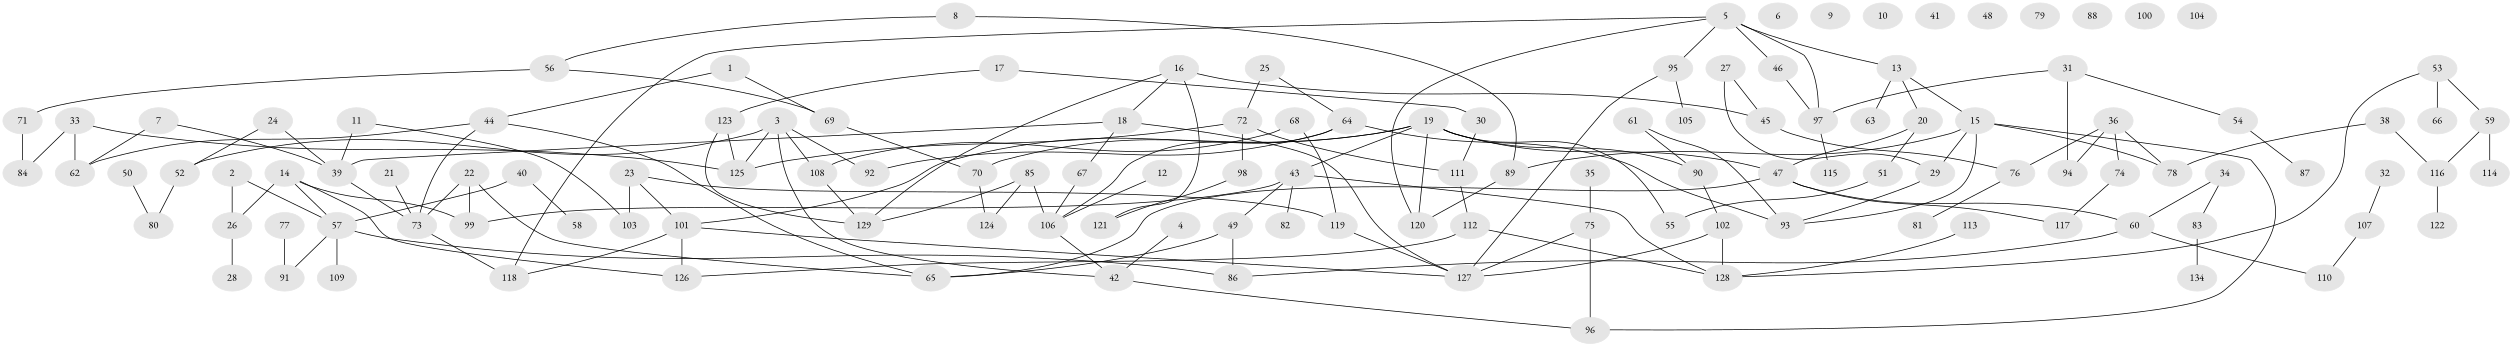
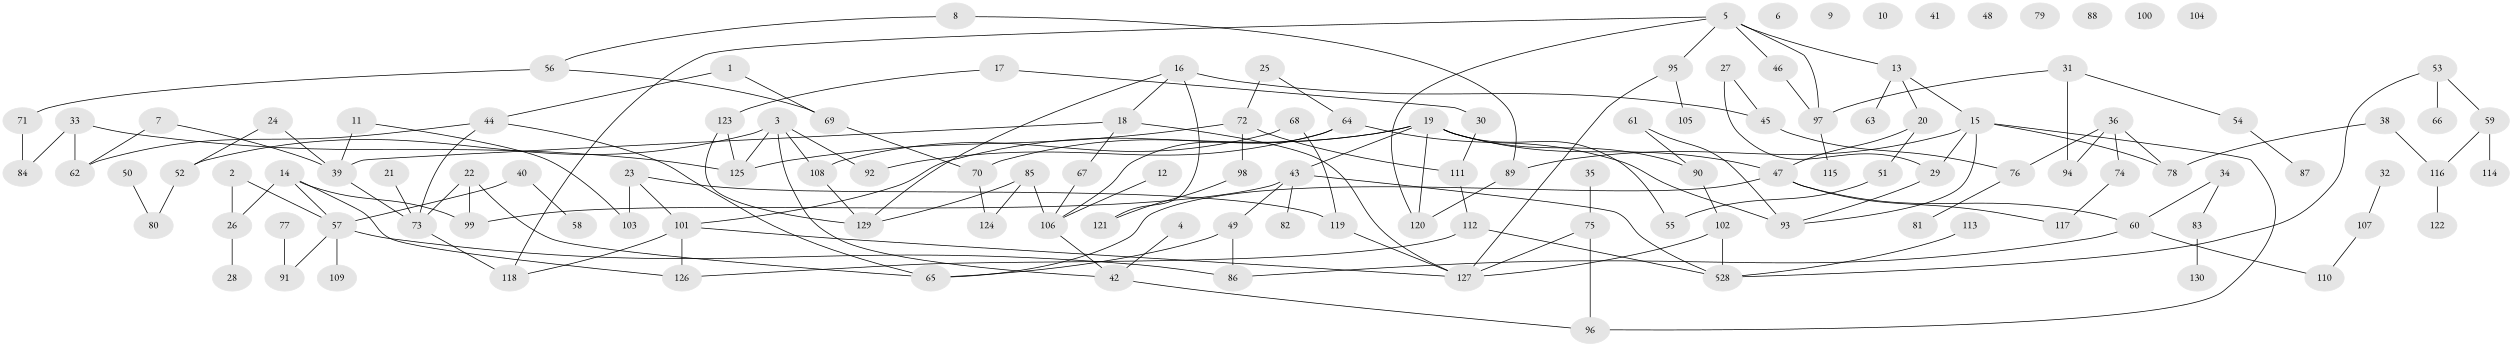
(1723, 278) -> (1723, 278)
(2197, 278) -> (2197, 278)
